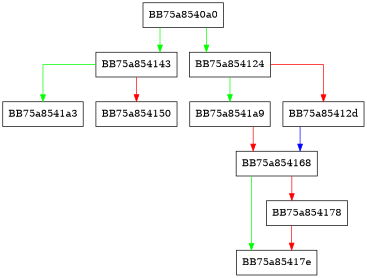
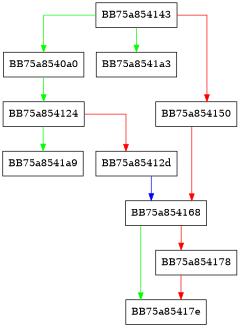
(160, 36) -> (55, 15)
(253, 135) -> (192, 160)
